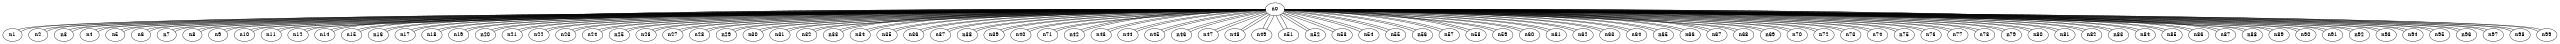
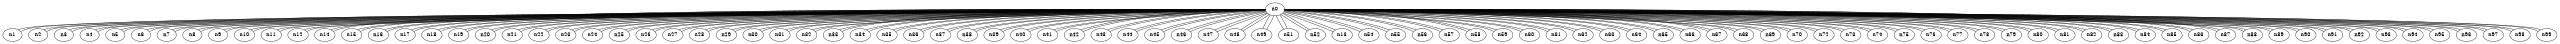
(1048, 35) -> (1048, 35)
(1342, 35) -> (1342, 35)
